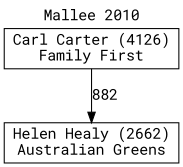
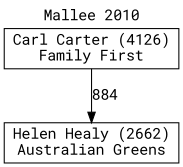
(105, 96) -> (105, 96)
